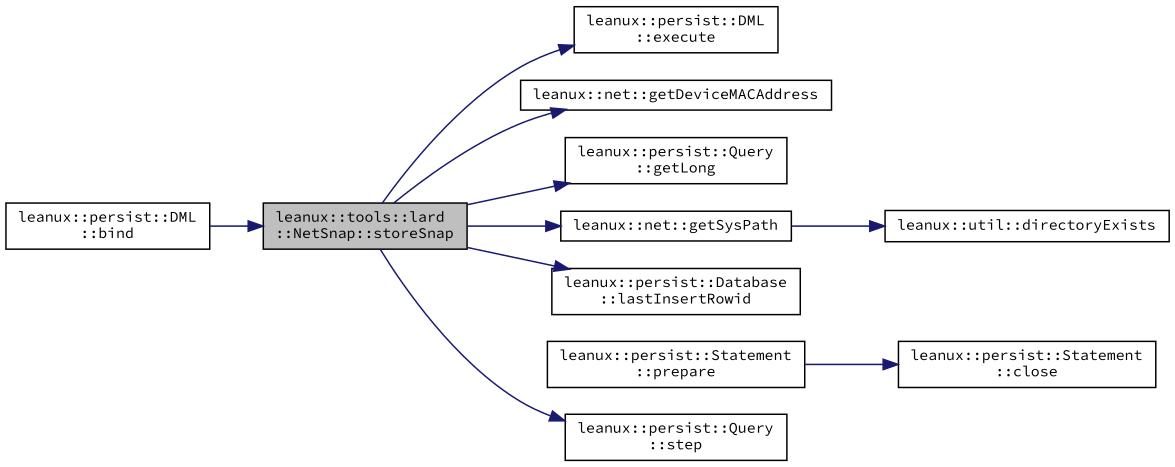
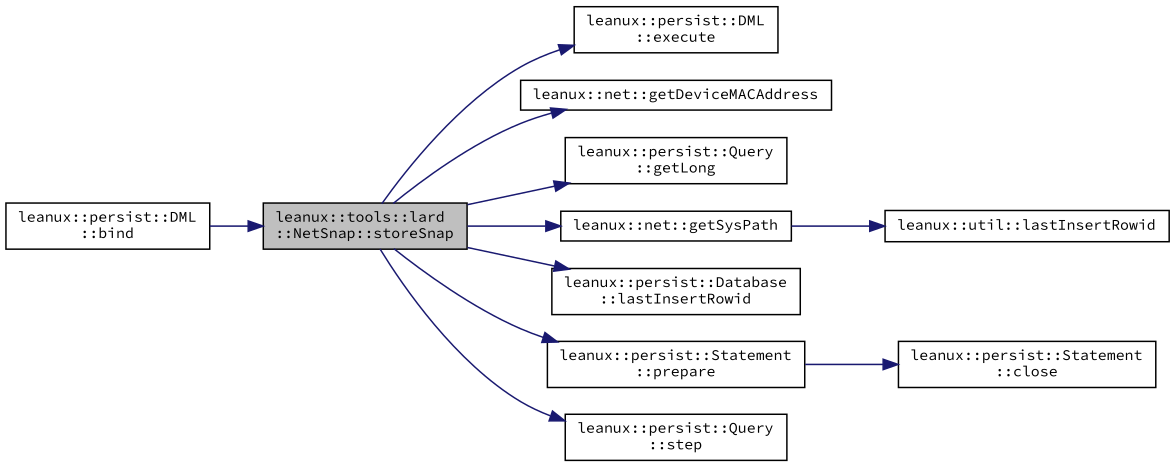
(1027, 226) -> (1027, 226)
none -> (465, 299)
